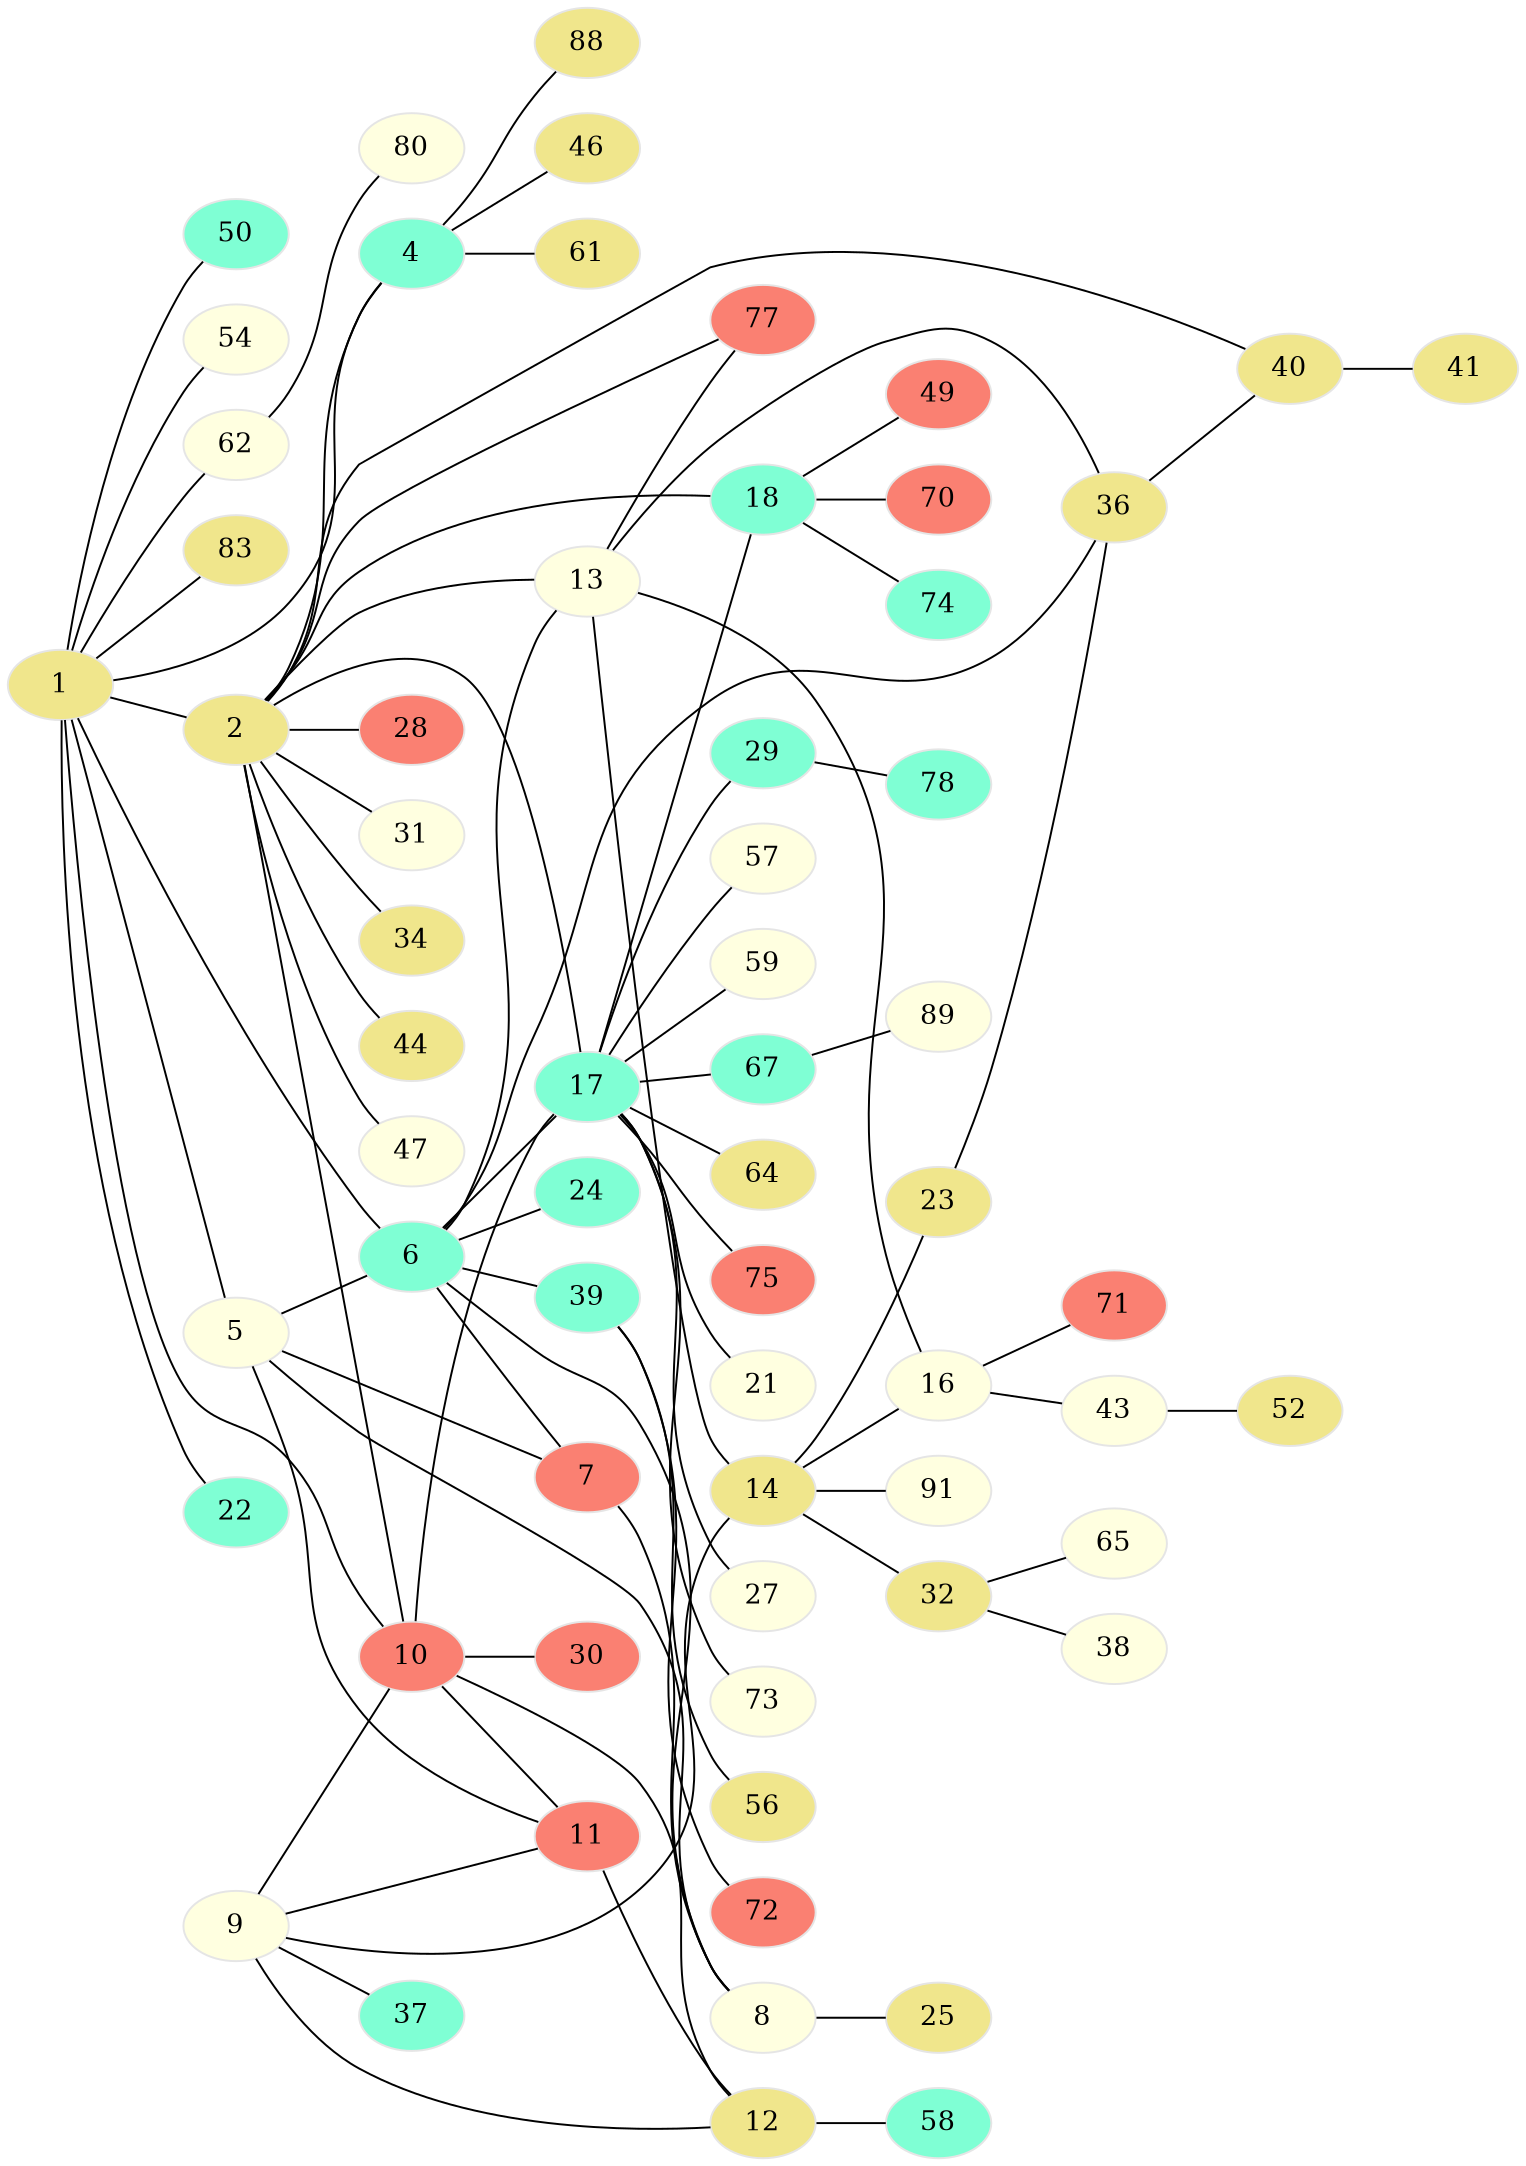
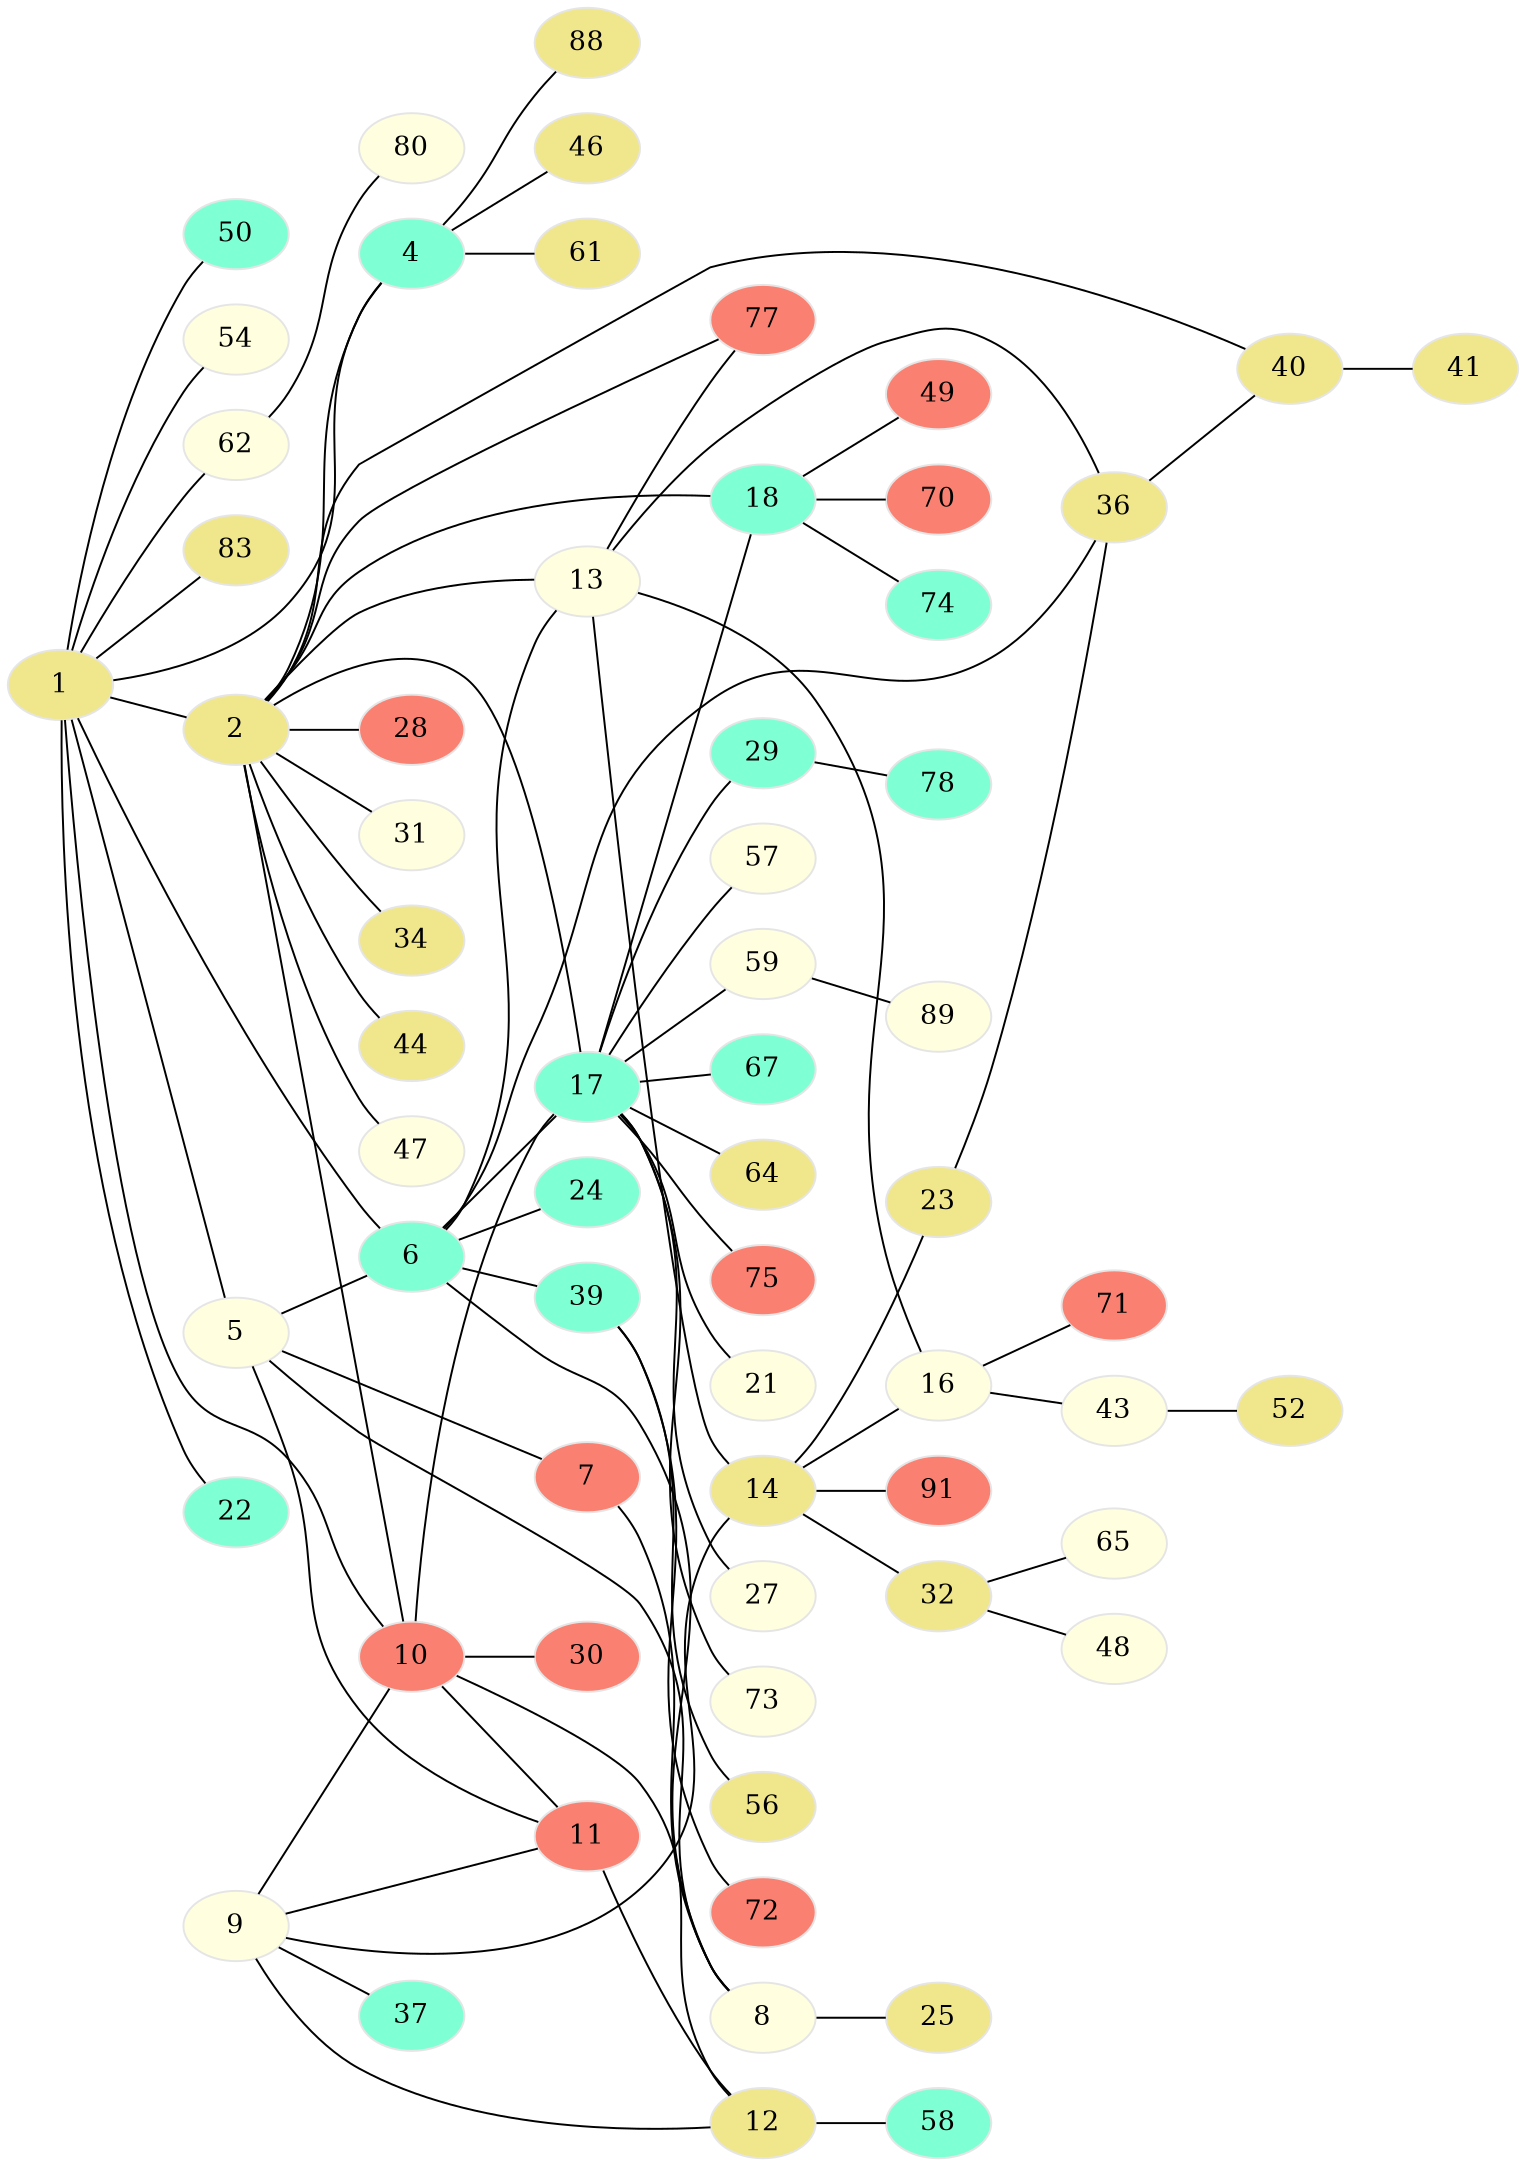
(851, 1043) -> (851, 990)
(498, 1368) -> none
(939, 1491) -> (939, 1491)
(1114, 1649) -> (1114, 1649)
